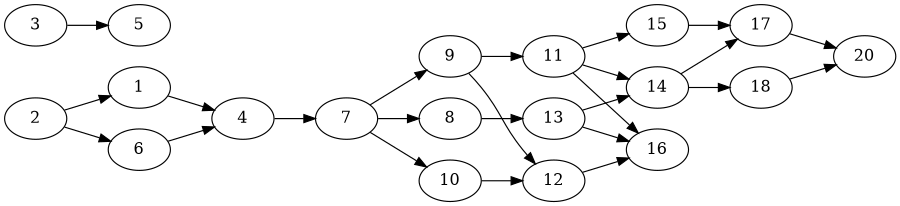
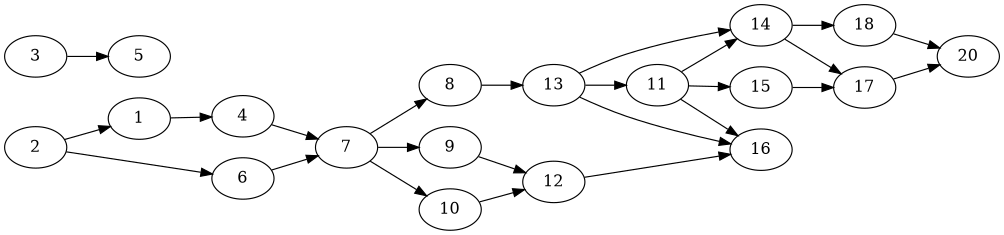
(496, 56) -> (600, 85)
(186, 136) -> (289, 165)
